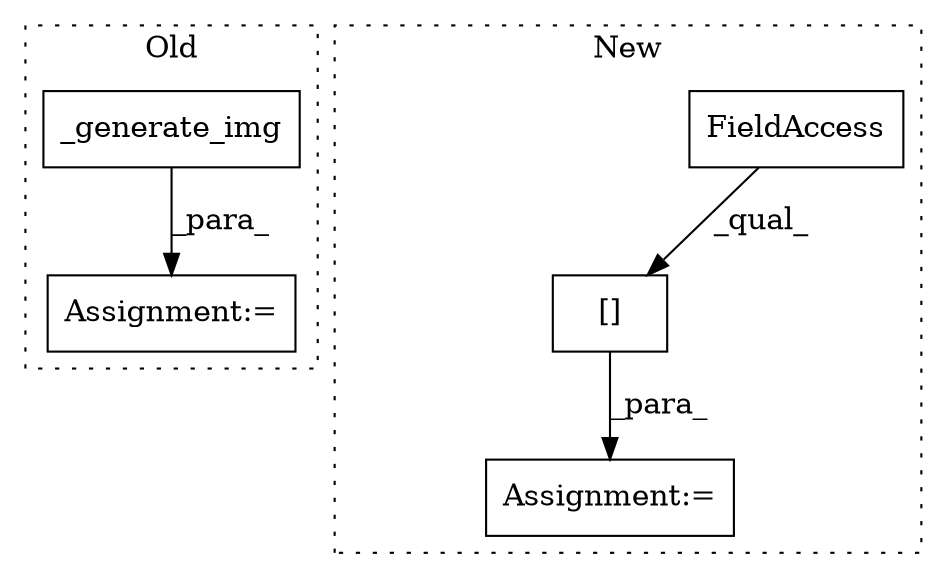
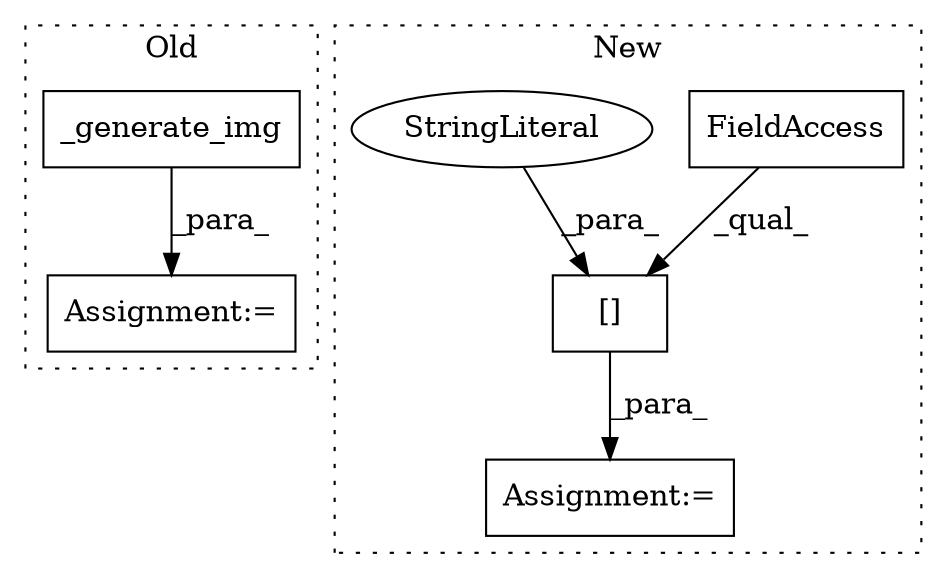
none -> (502, 129)
